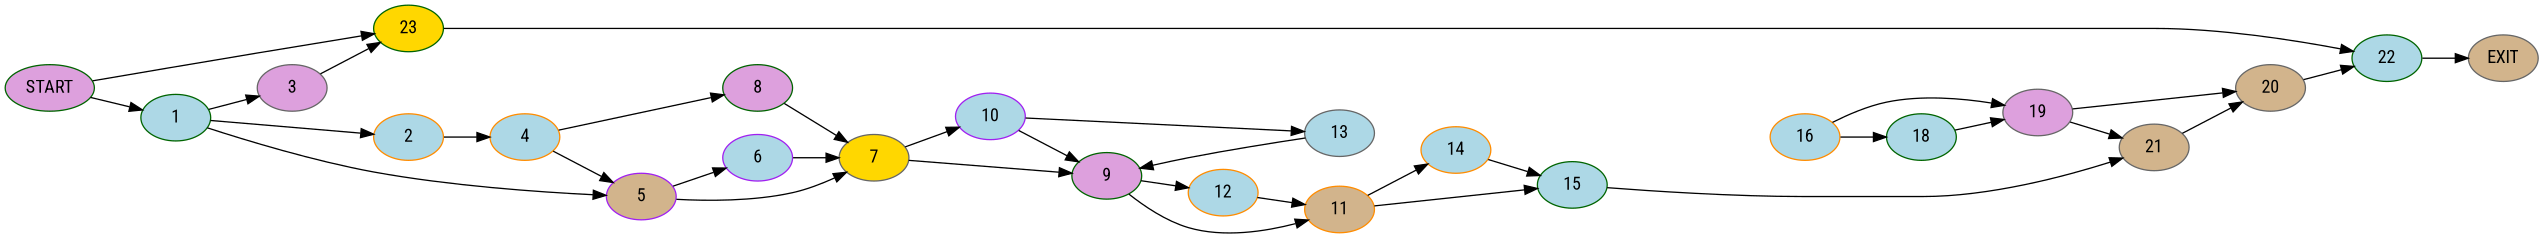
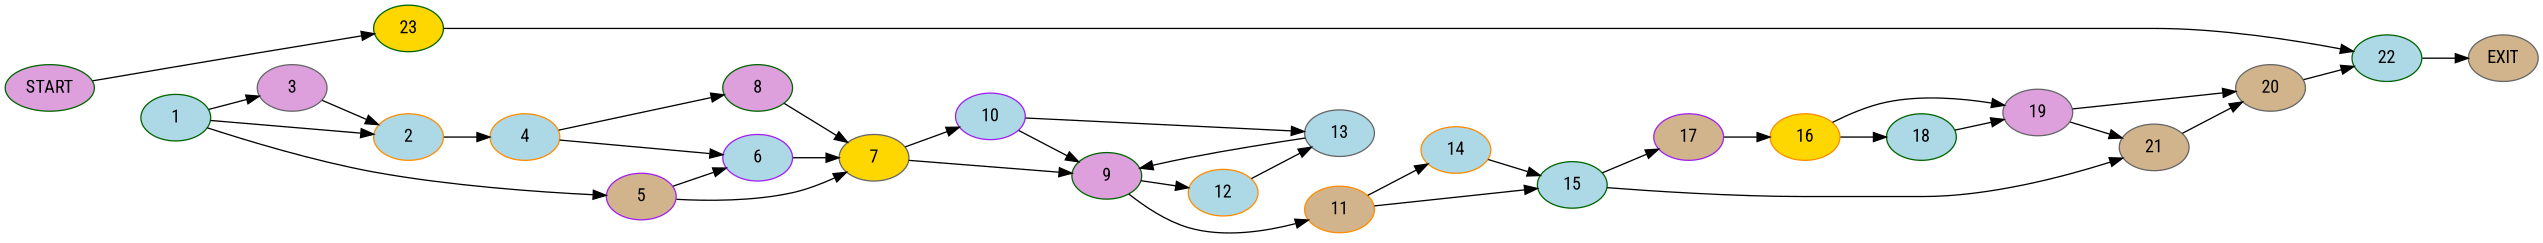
(345, 61) -> (344, 110)
(110, 102) -> none
none -> (1689, 137)
(1805, 137) -> (1805, 137)
(577, 164) -> (635, 147)
(1275, 200) -> (1276, 166)
